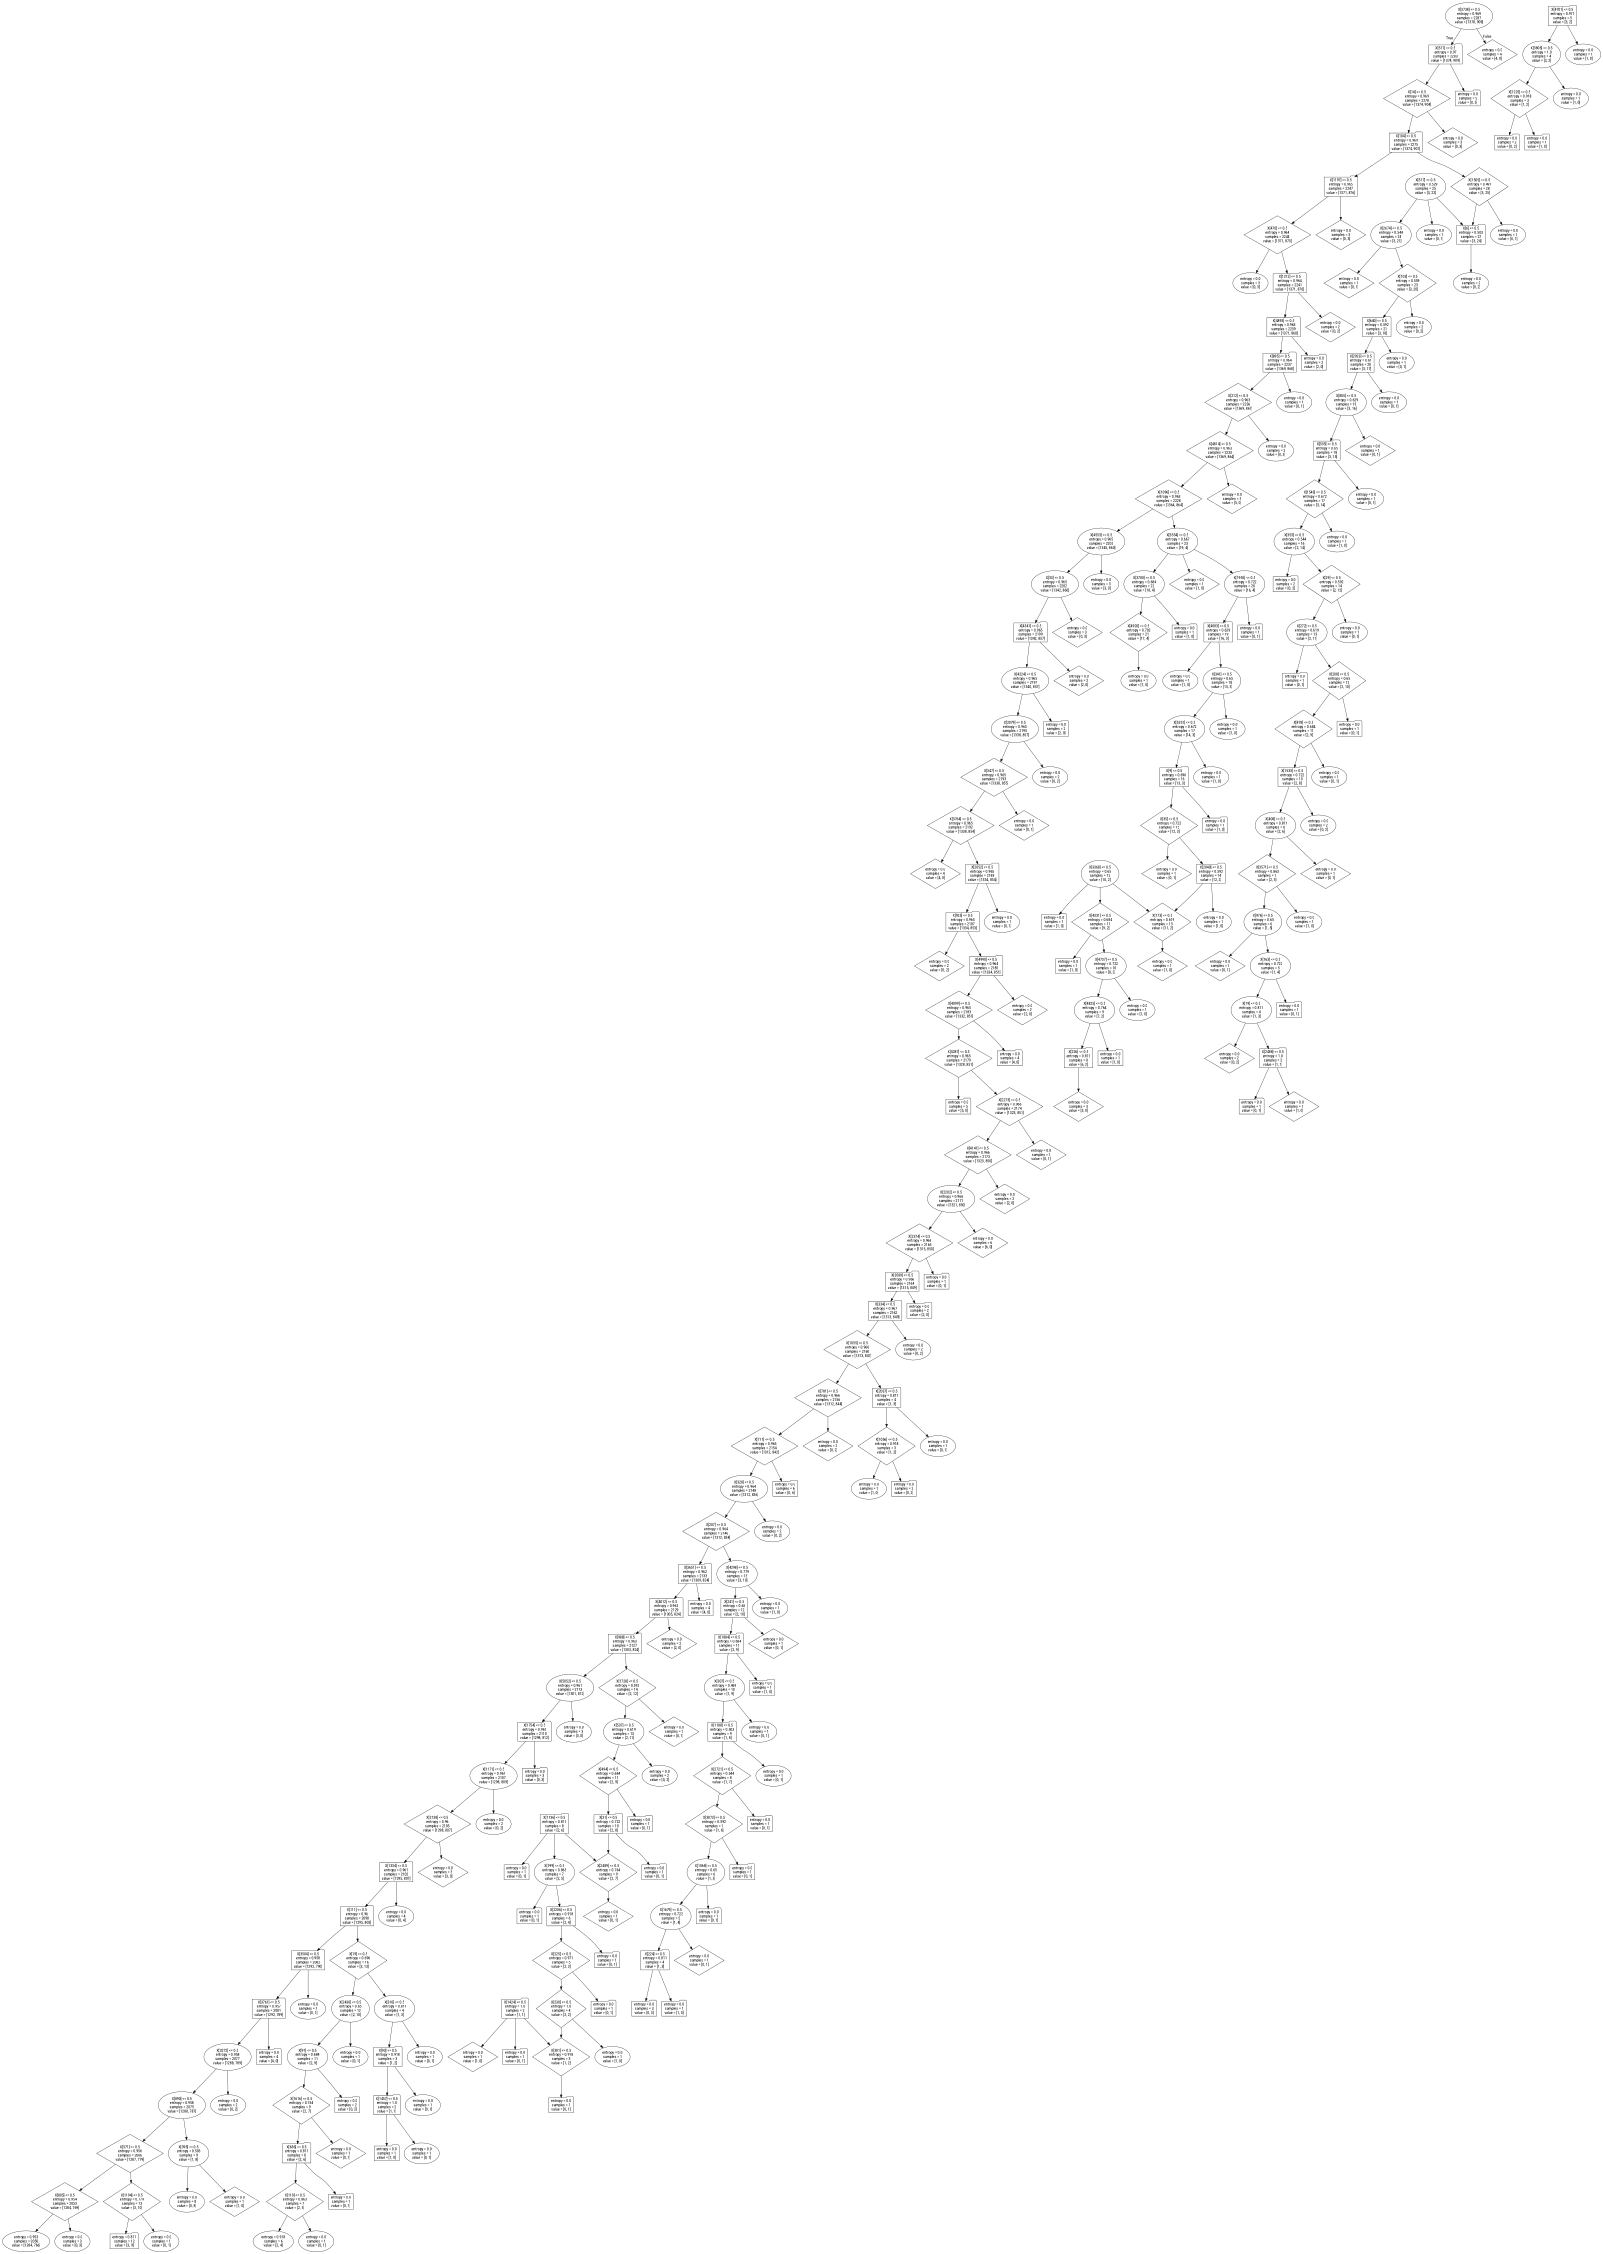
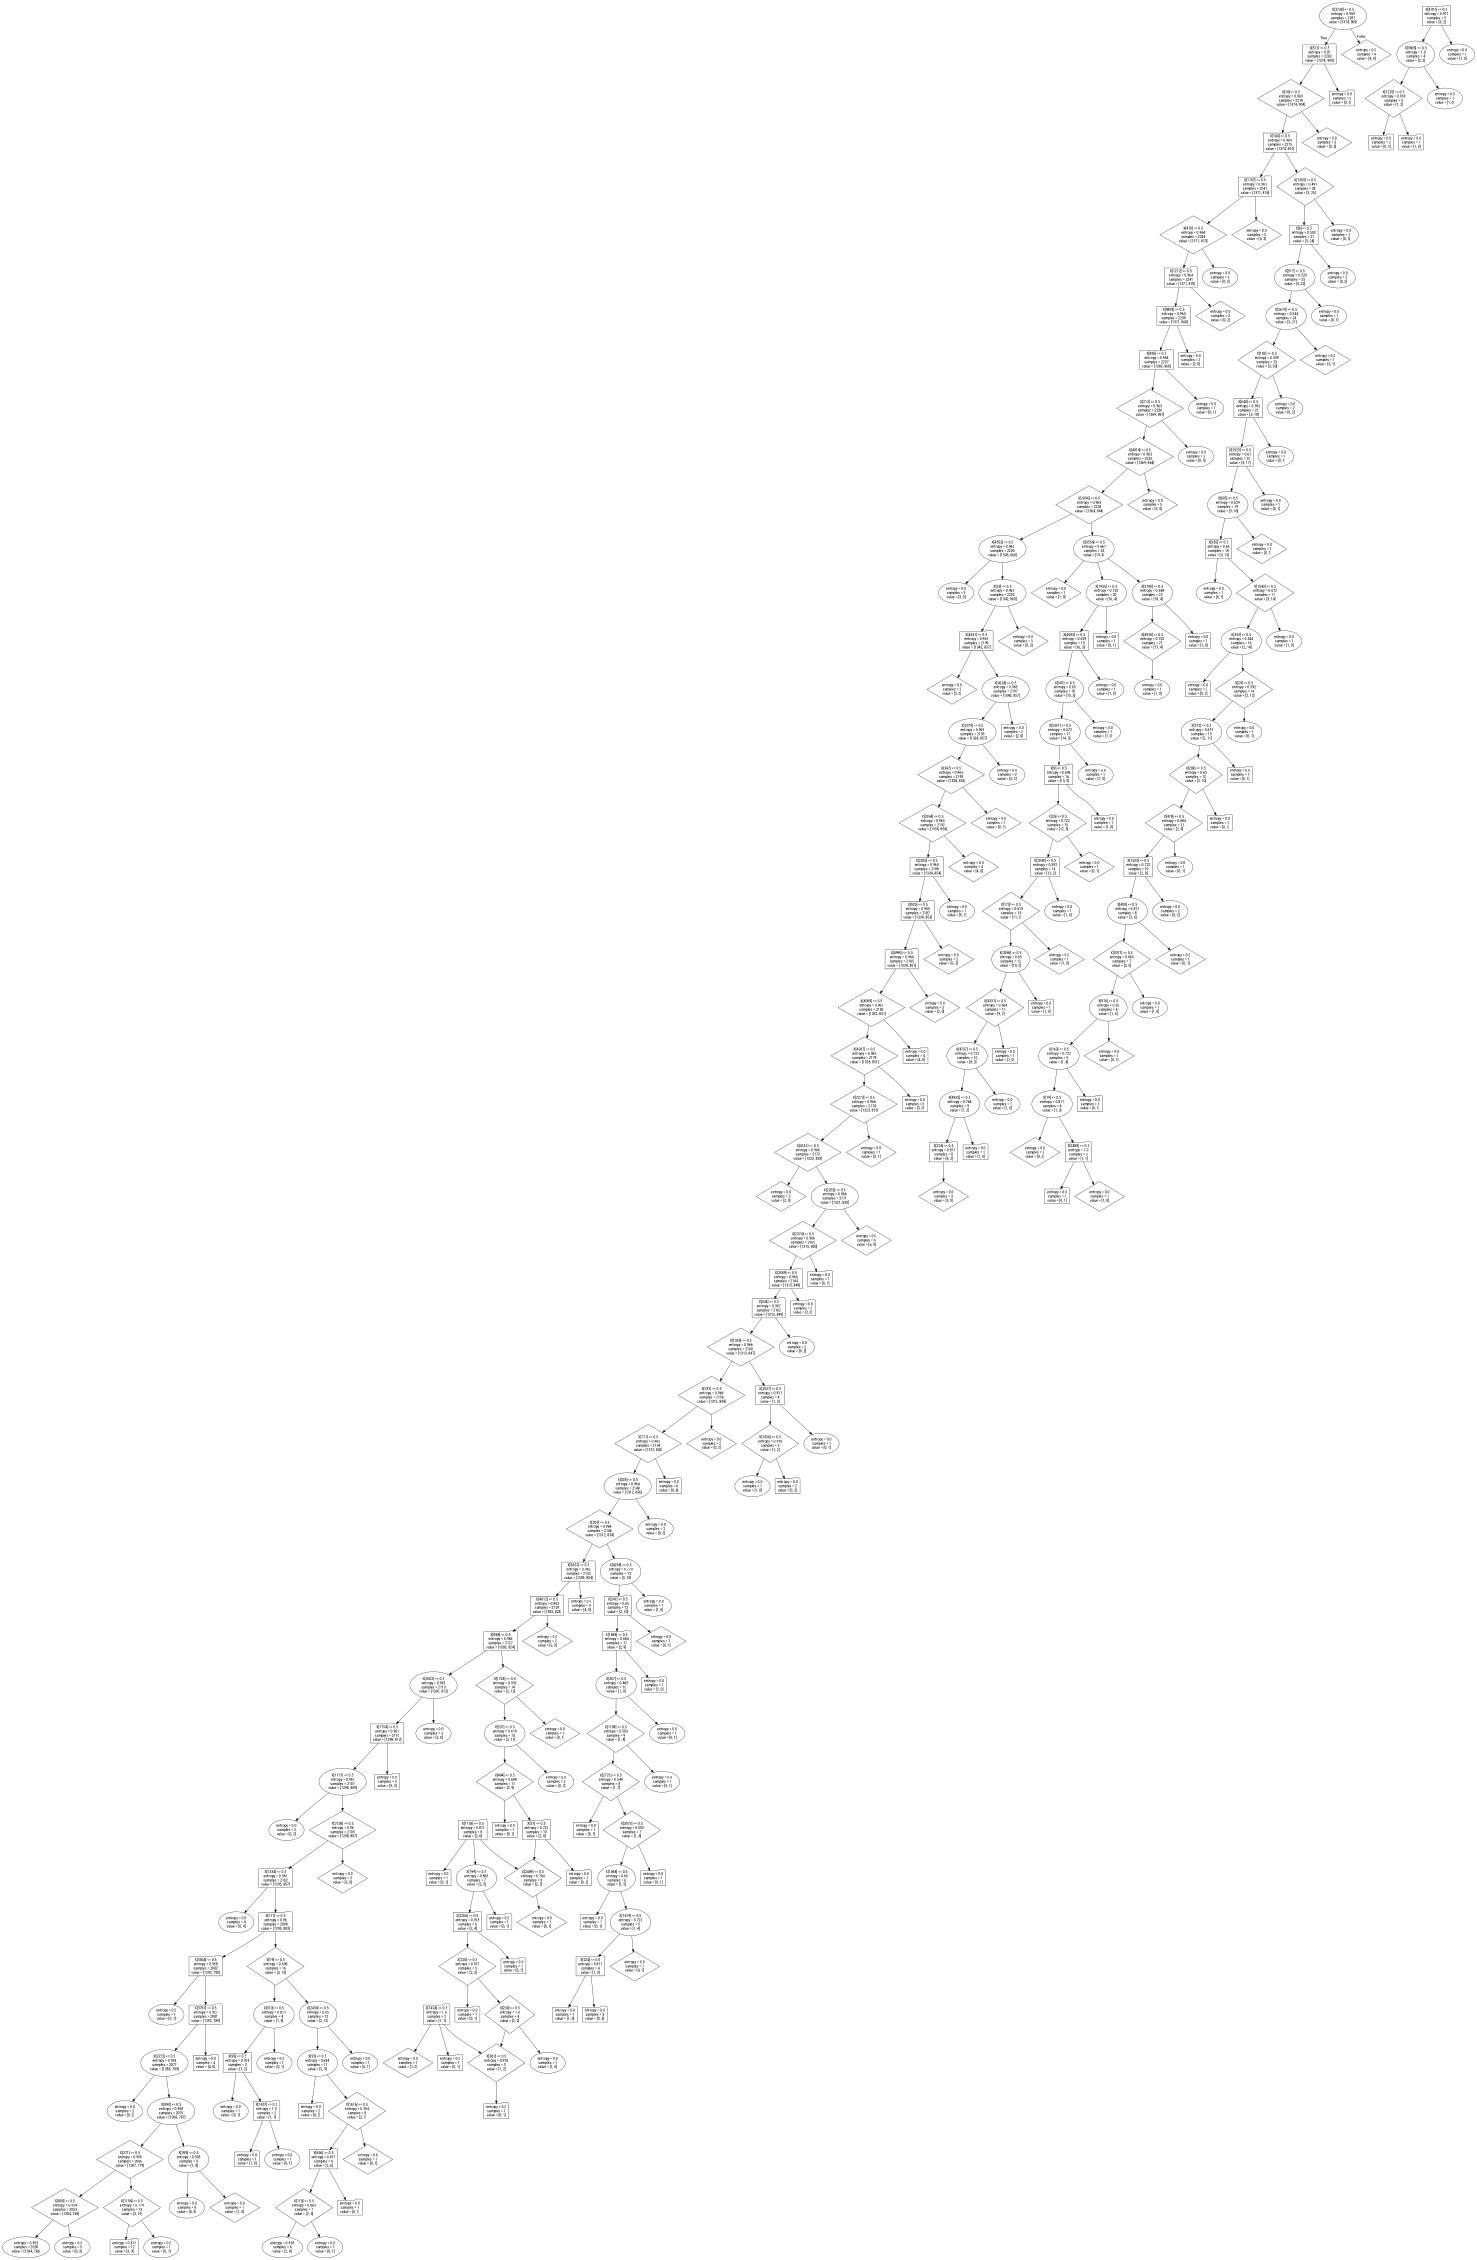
(1449, 210) -> (1300, 253)
(1130, 897) -> (1011, 937)
(722, 1732) -> (616, 1733)
